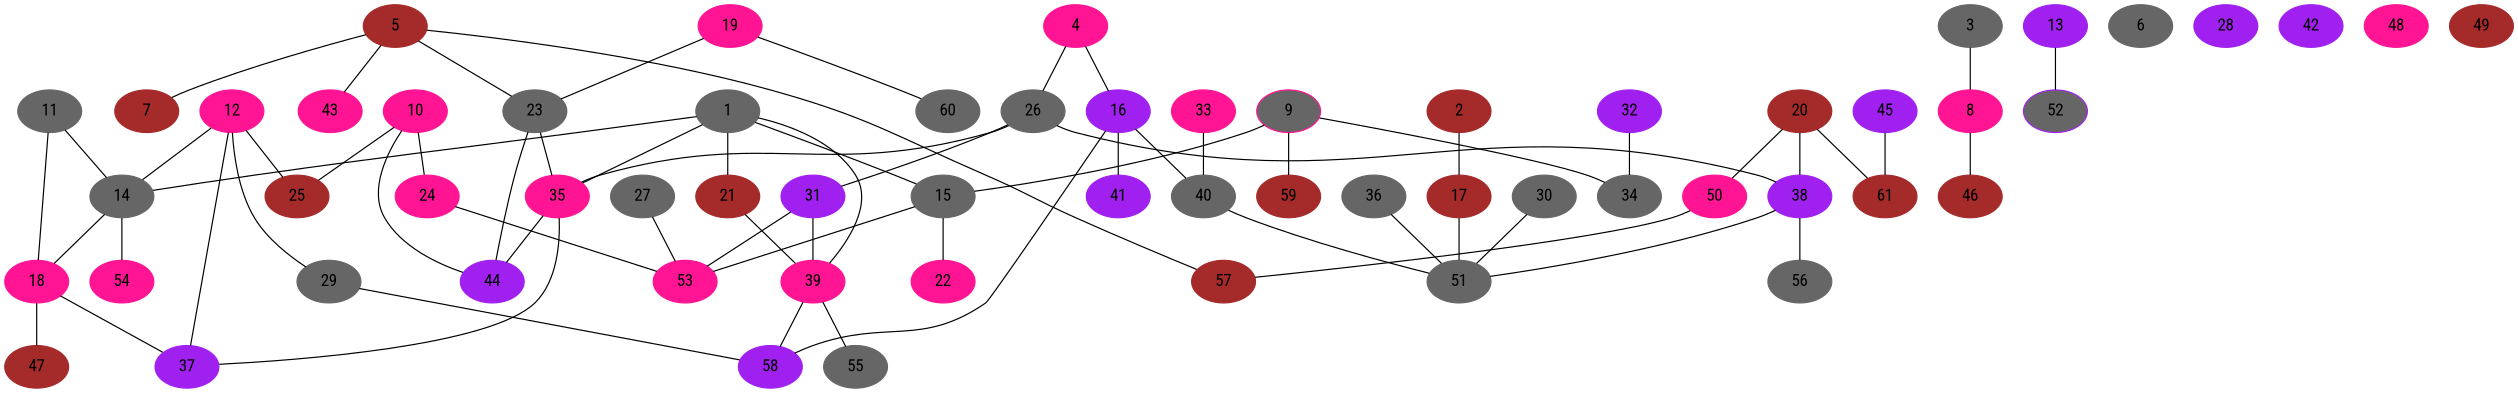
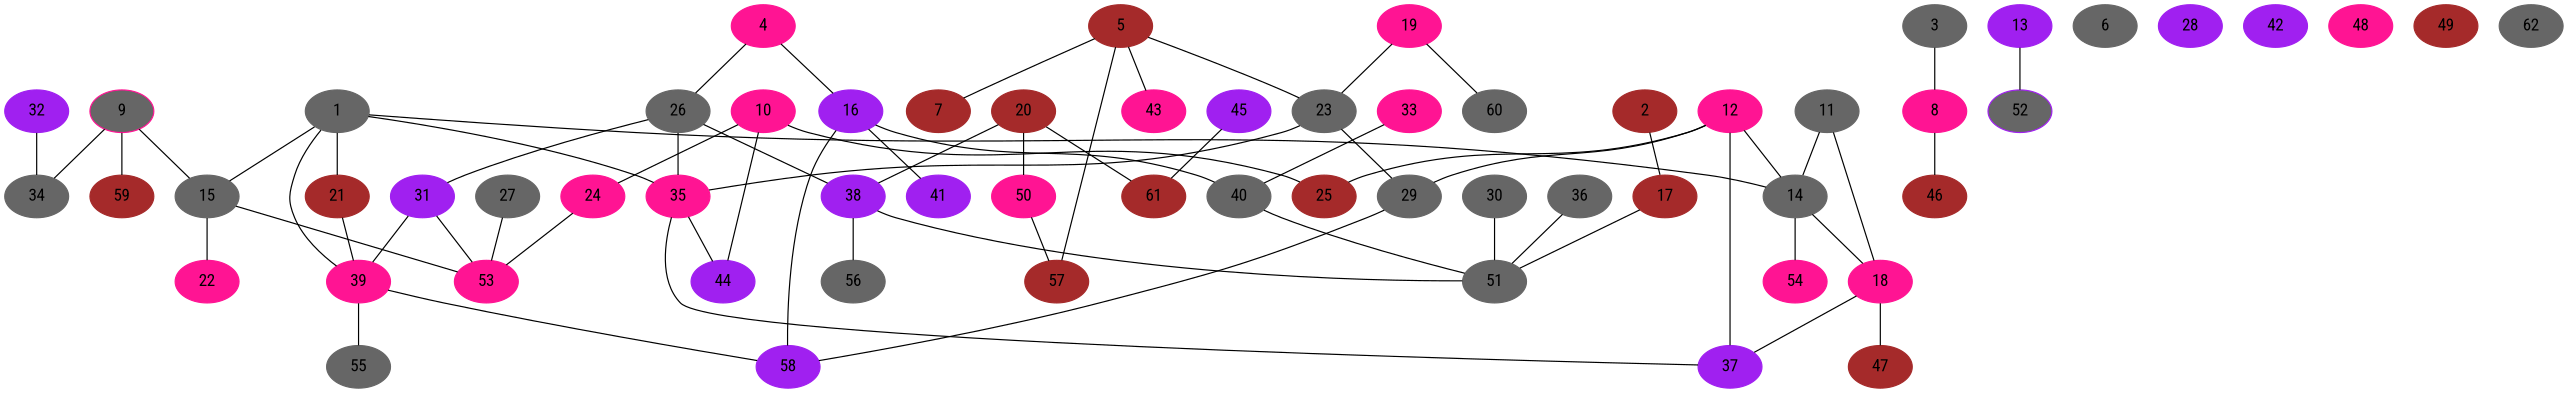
none -> (2531, 26)
(510, 195) -> (1367, 154)
